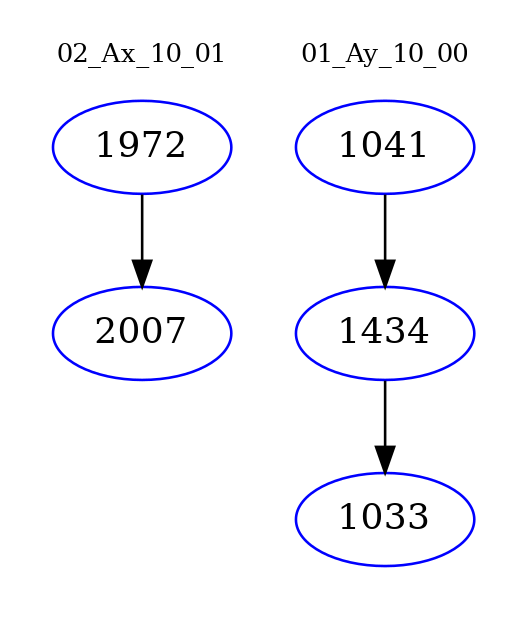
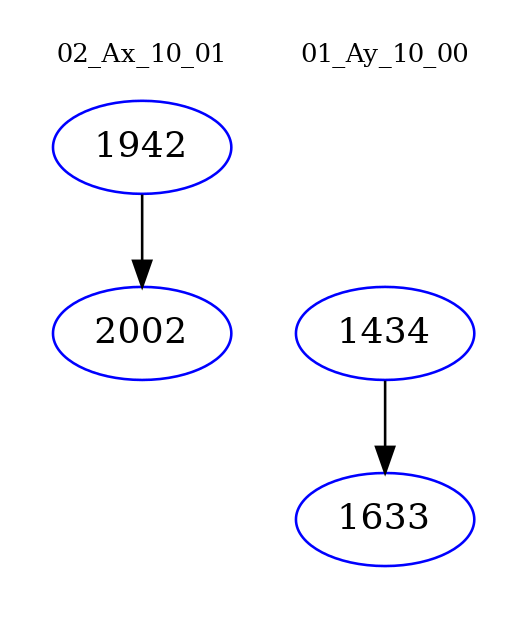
(142, 147) -> (142, 147)
(385, 147) -> none
(142, 333) -> (142, 333)
(385, 520) -> (385, 520)
